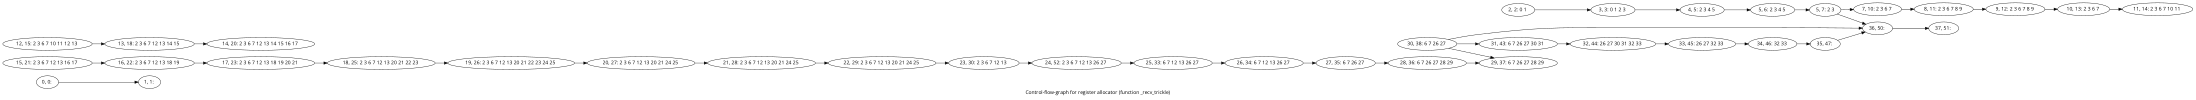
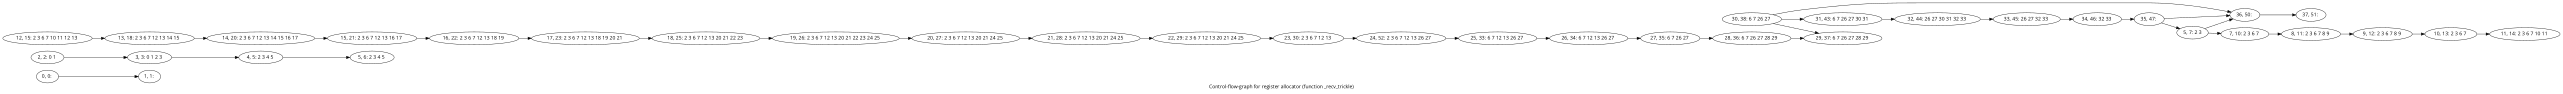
(1800, 10) -> (2169, 25)
none -> (319, 38)
